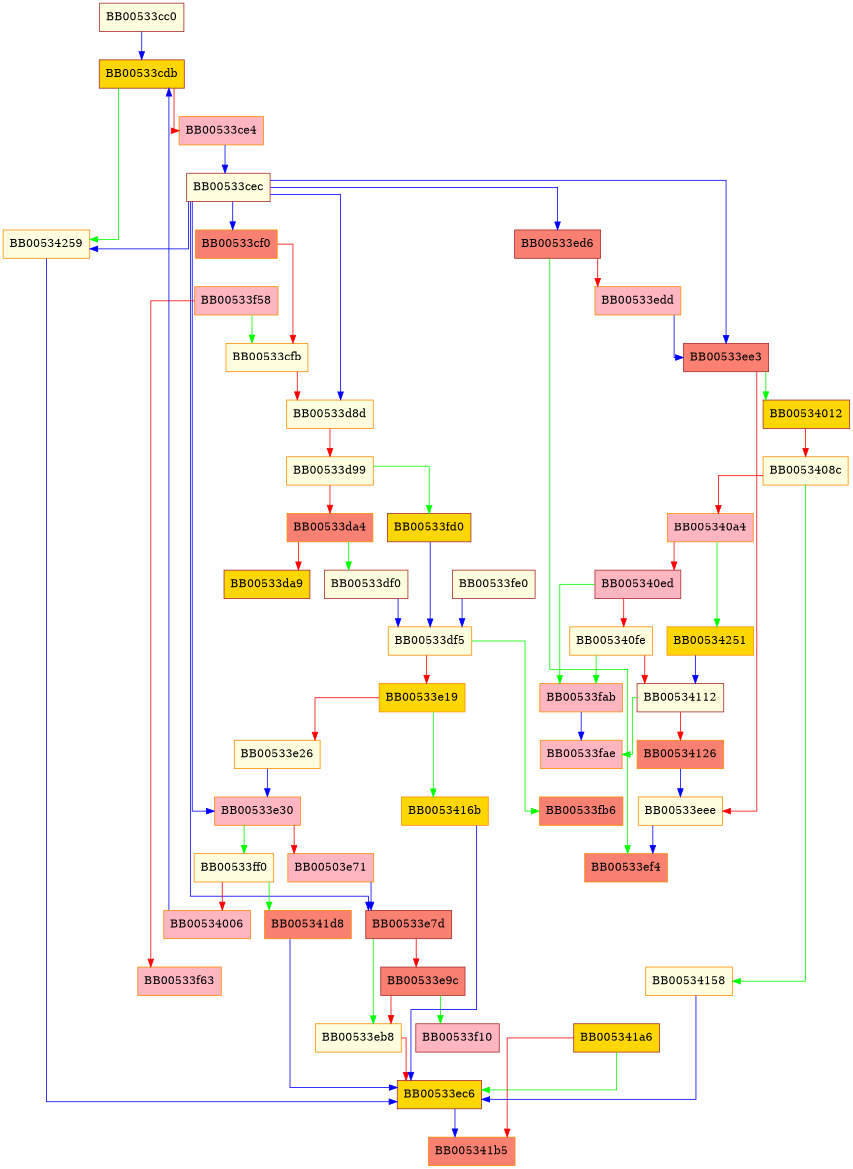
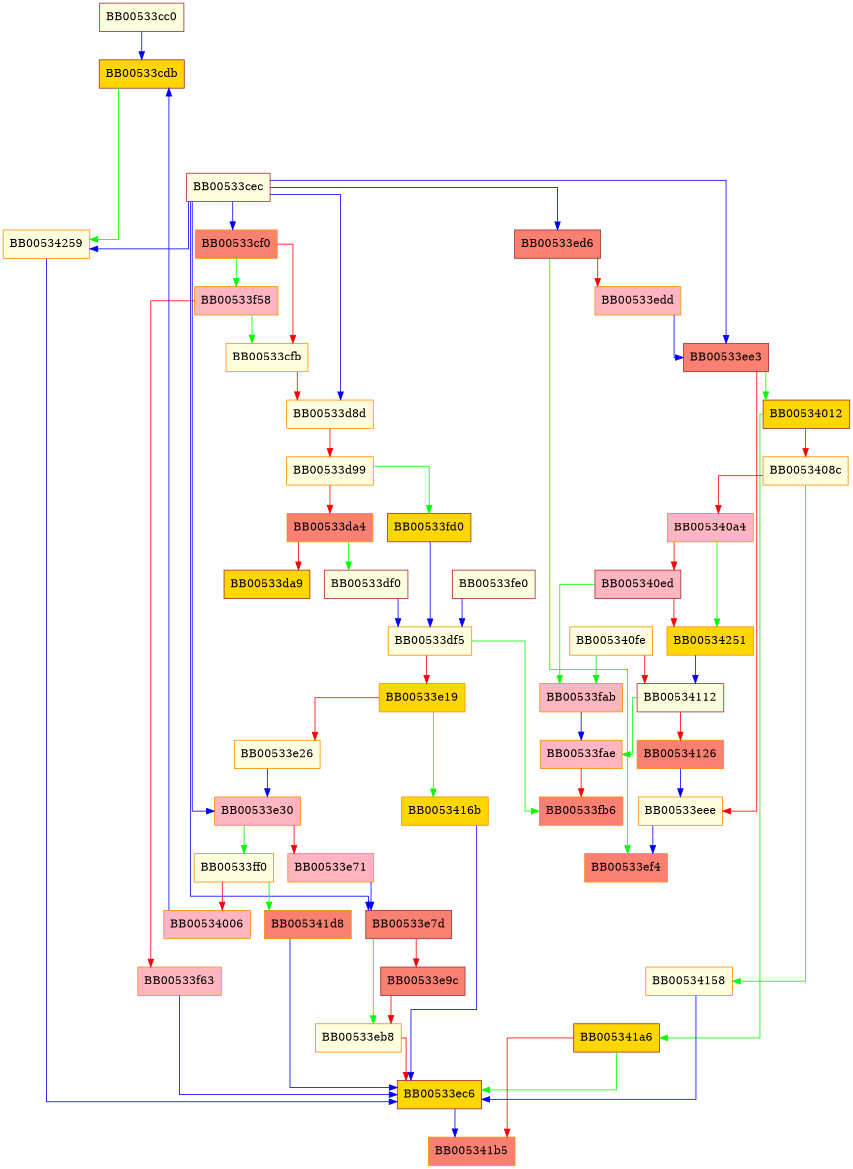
(221, 131) -> none
none -> (236, 268)
(624, 609) -> (674, 609)
none -> (581, 779)
none -> (760, 825)
(331, 868) -> (331, 868)
(458, 1038) -> none
none -> (235, 1095)
